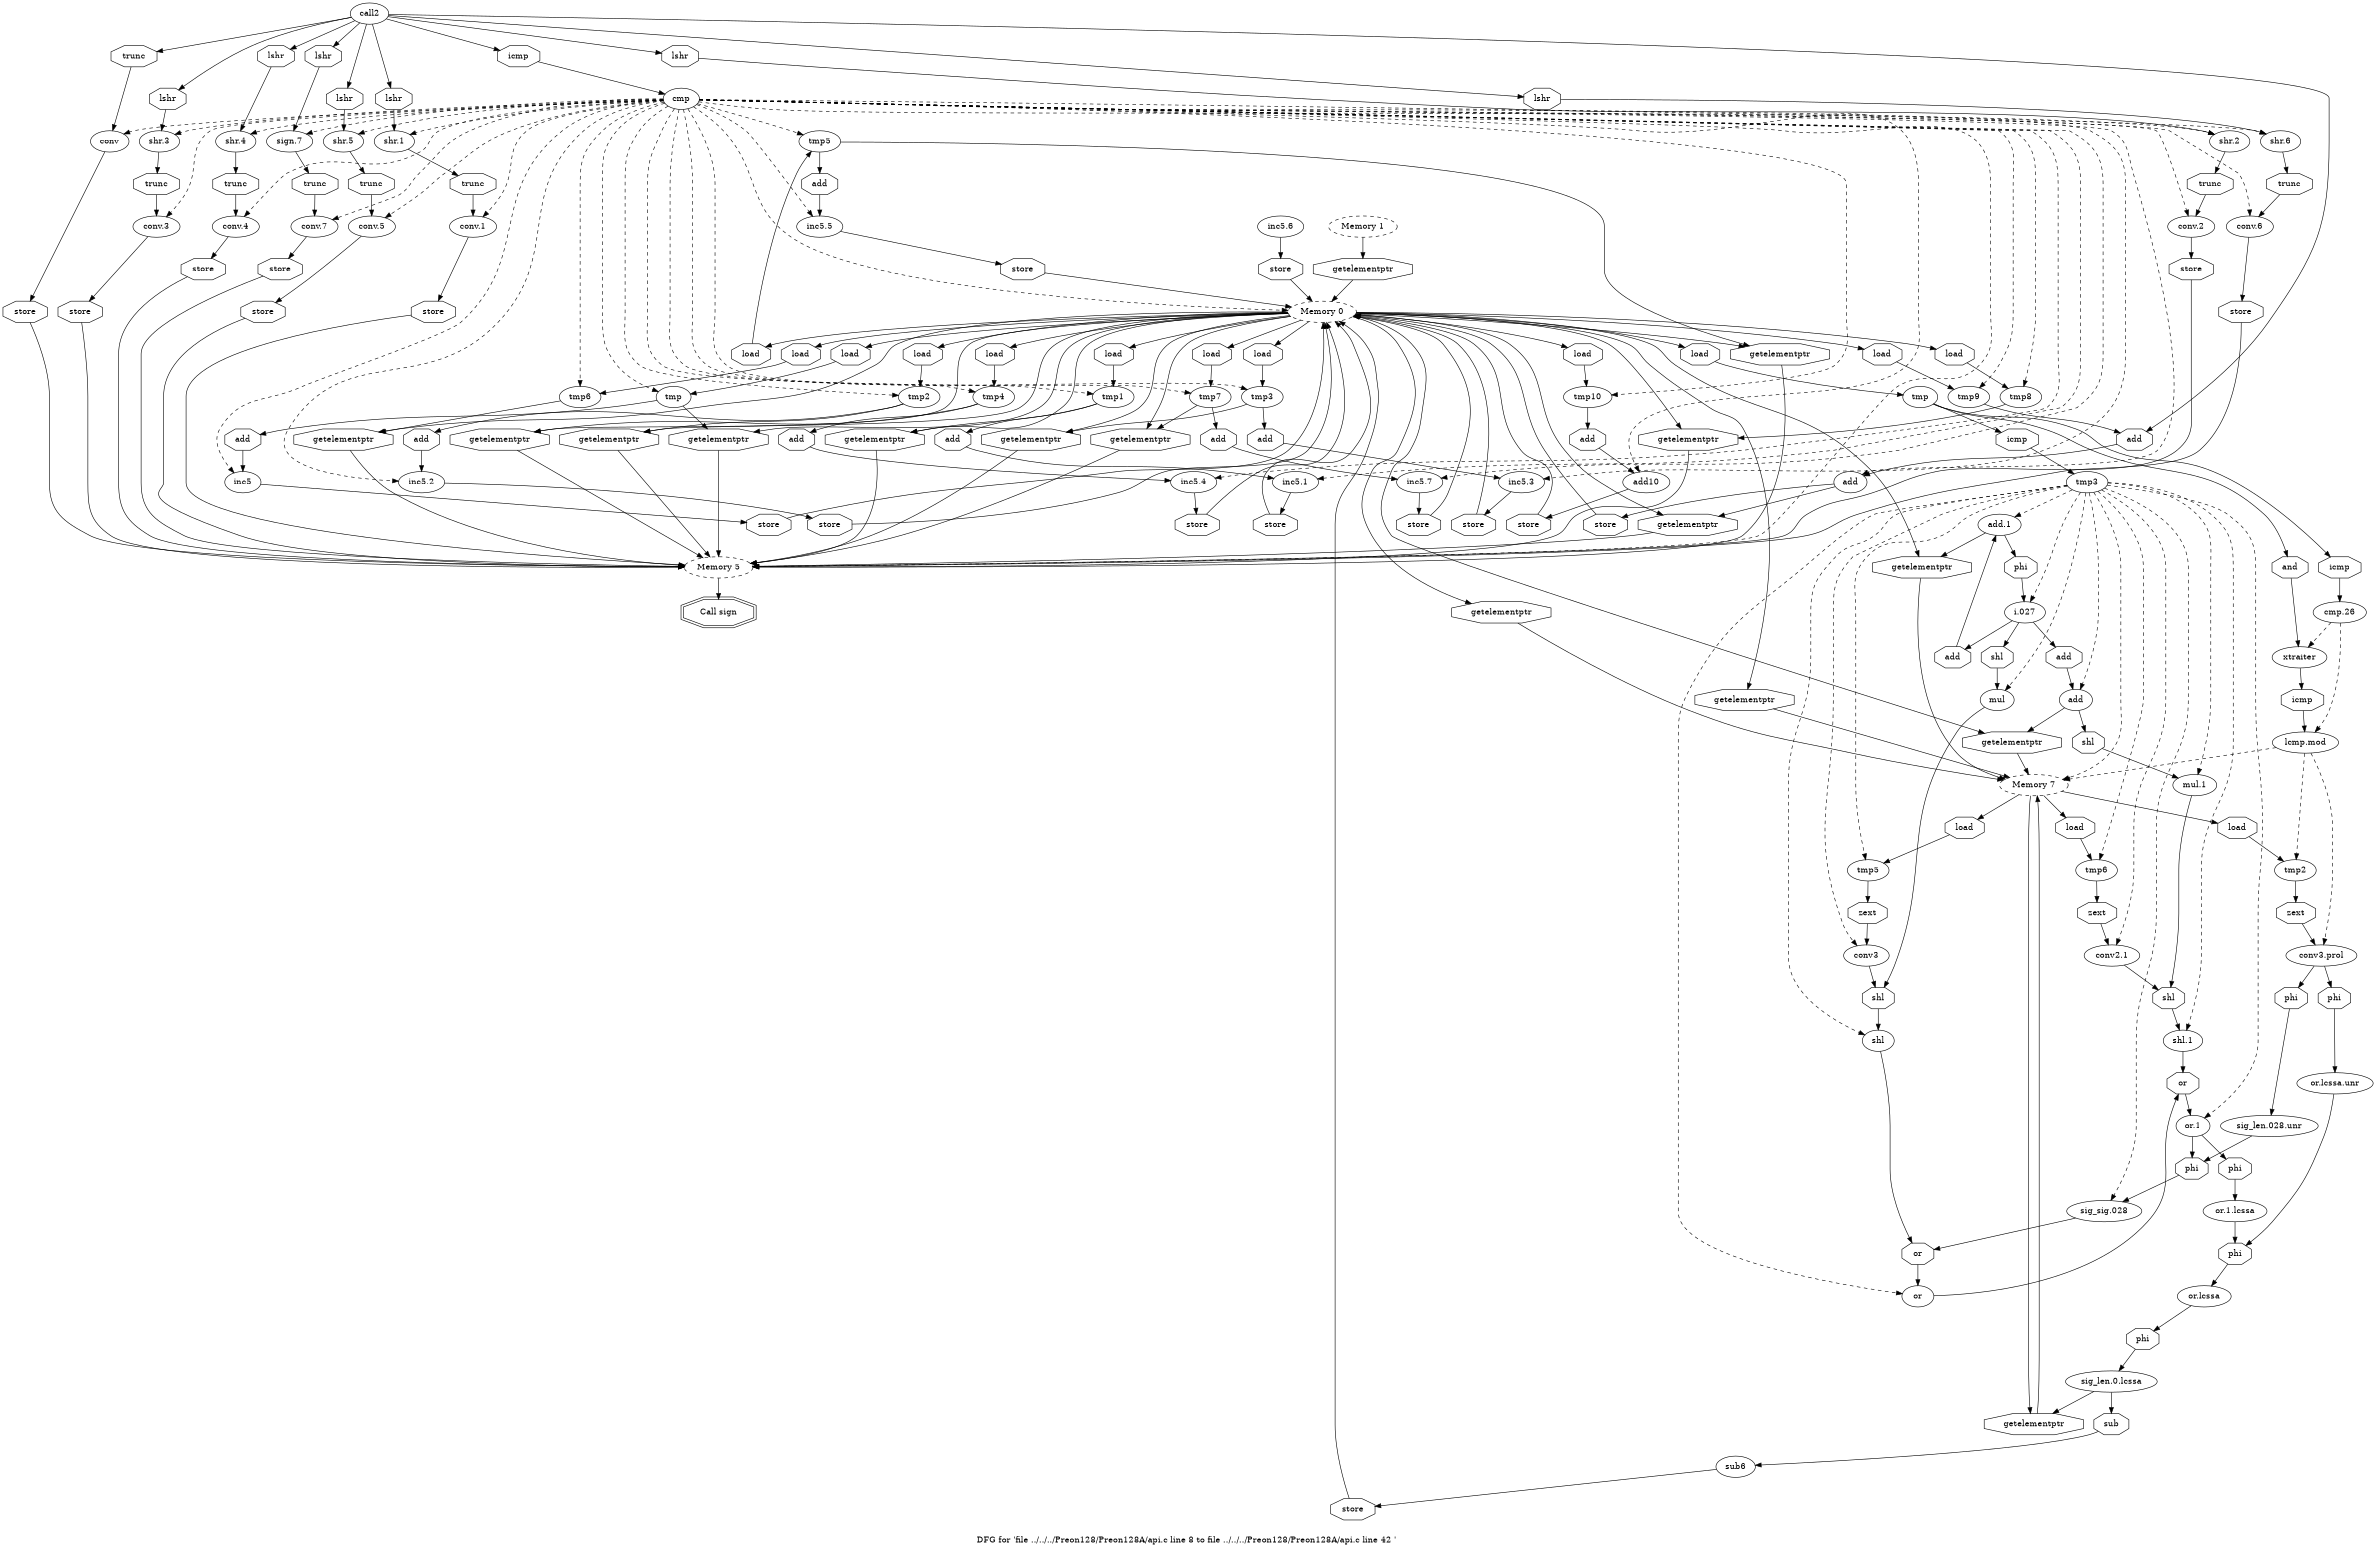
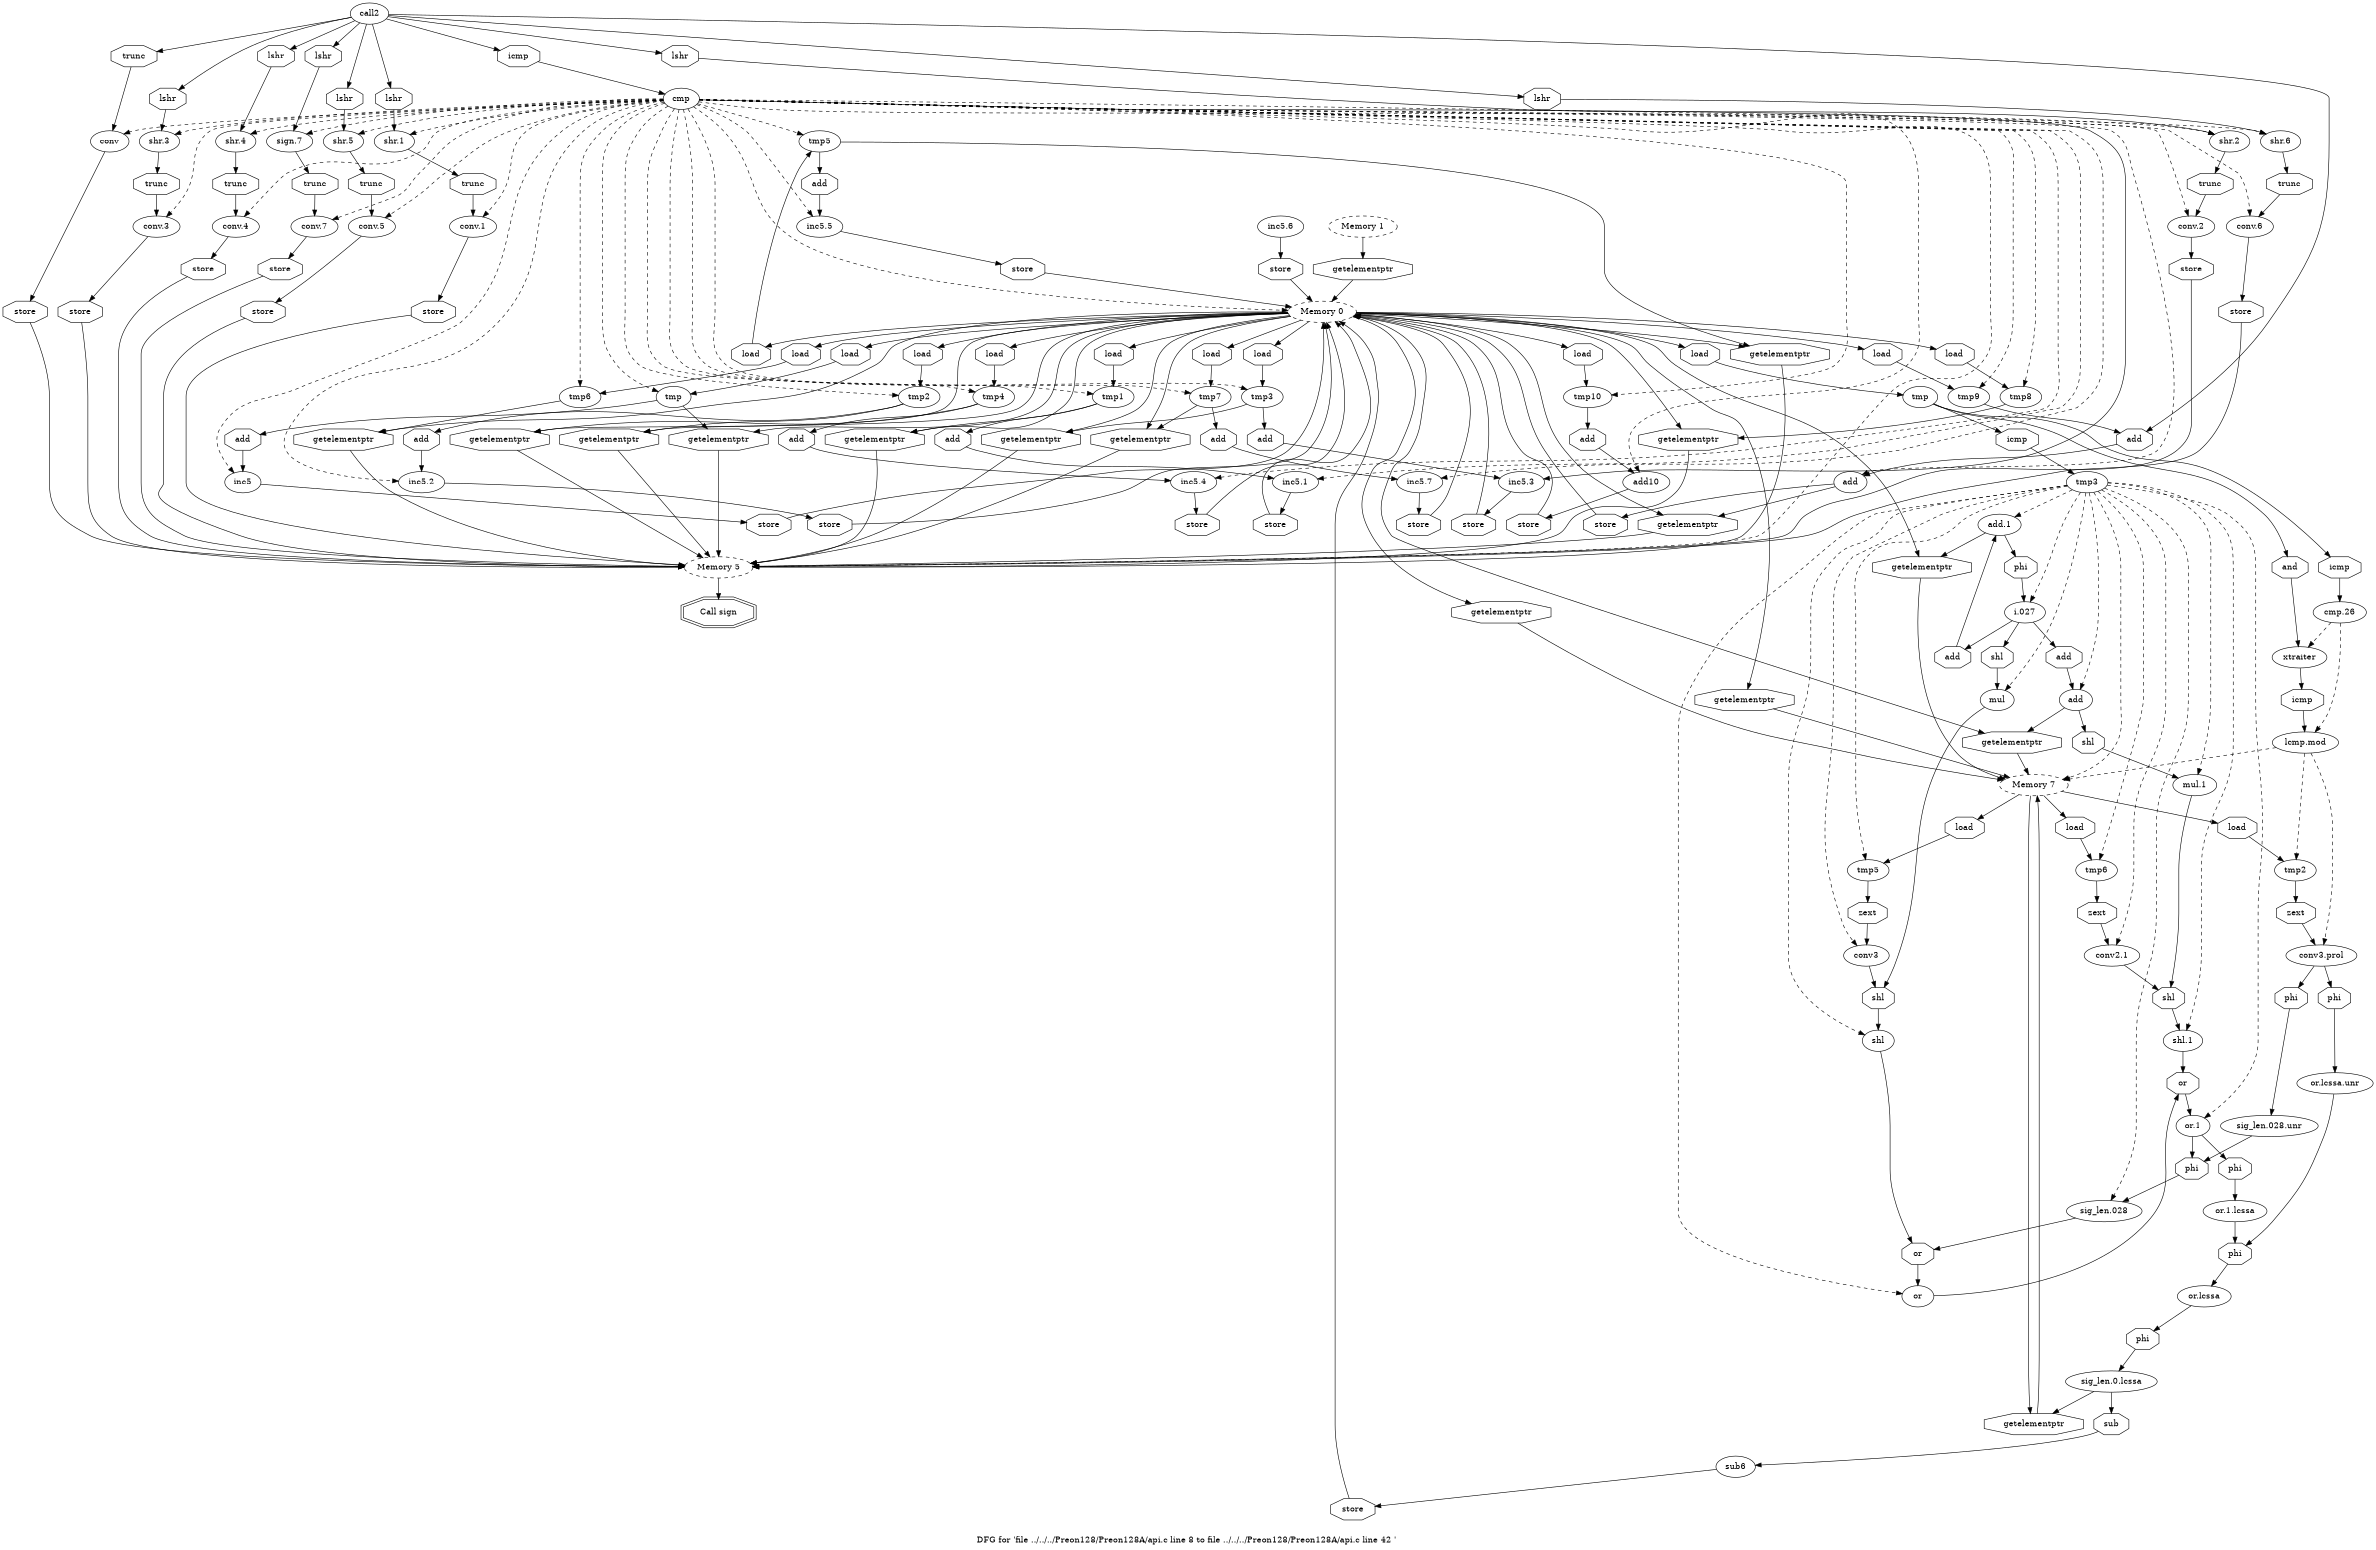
(2109, 144) -> (2109, 144)
(2104, 1211) -> (2104, 1211)
